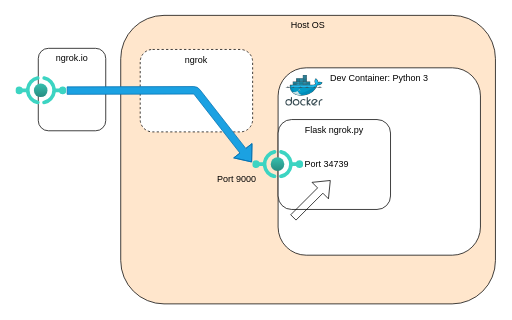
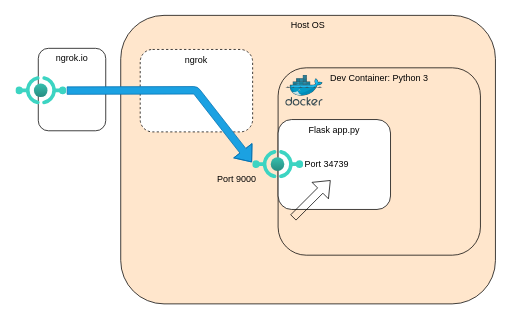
(379, 79) -> (379, 79)
(334, 130) -> (334, 130)
